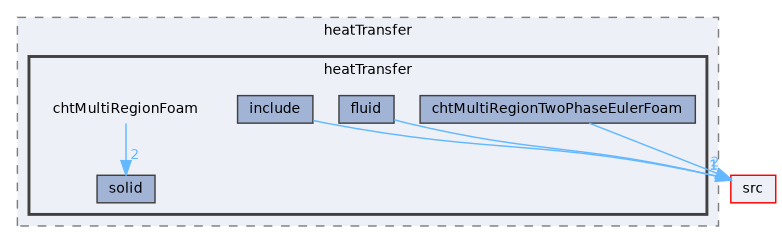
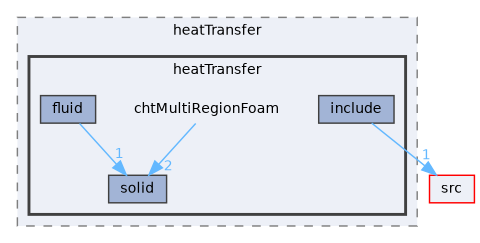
(558, 109) -> none
(555, 149) -> (98, 144)
